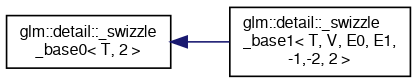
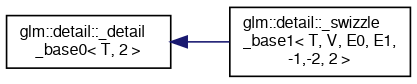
(89, 42) -> (89, 42)
